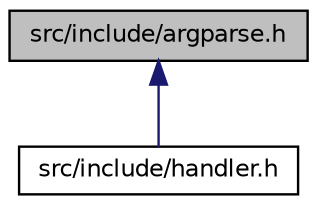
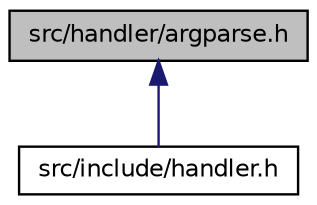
(159, 36) -> (159, 36)
